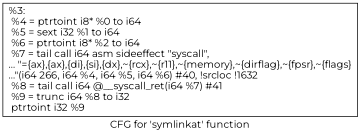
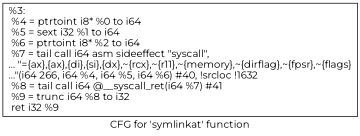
(47, 108) -> (34, 108)
